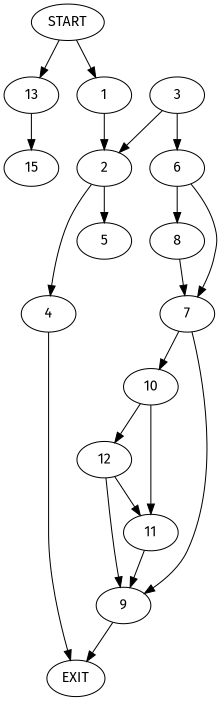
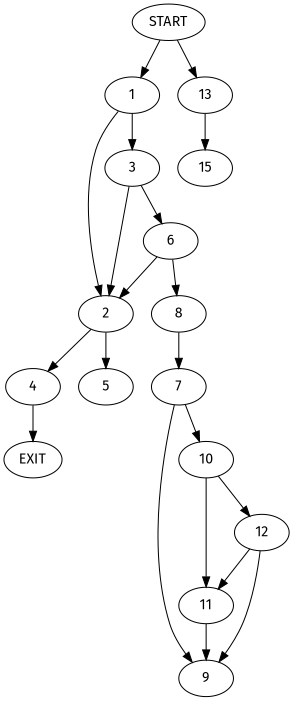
none -> (132, 127)
(216, 234) -> (142, 274)
(103, 638) -> none
